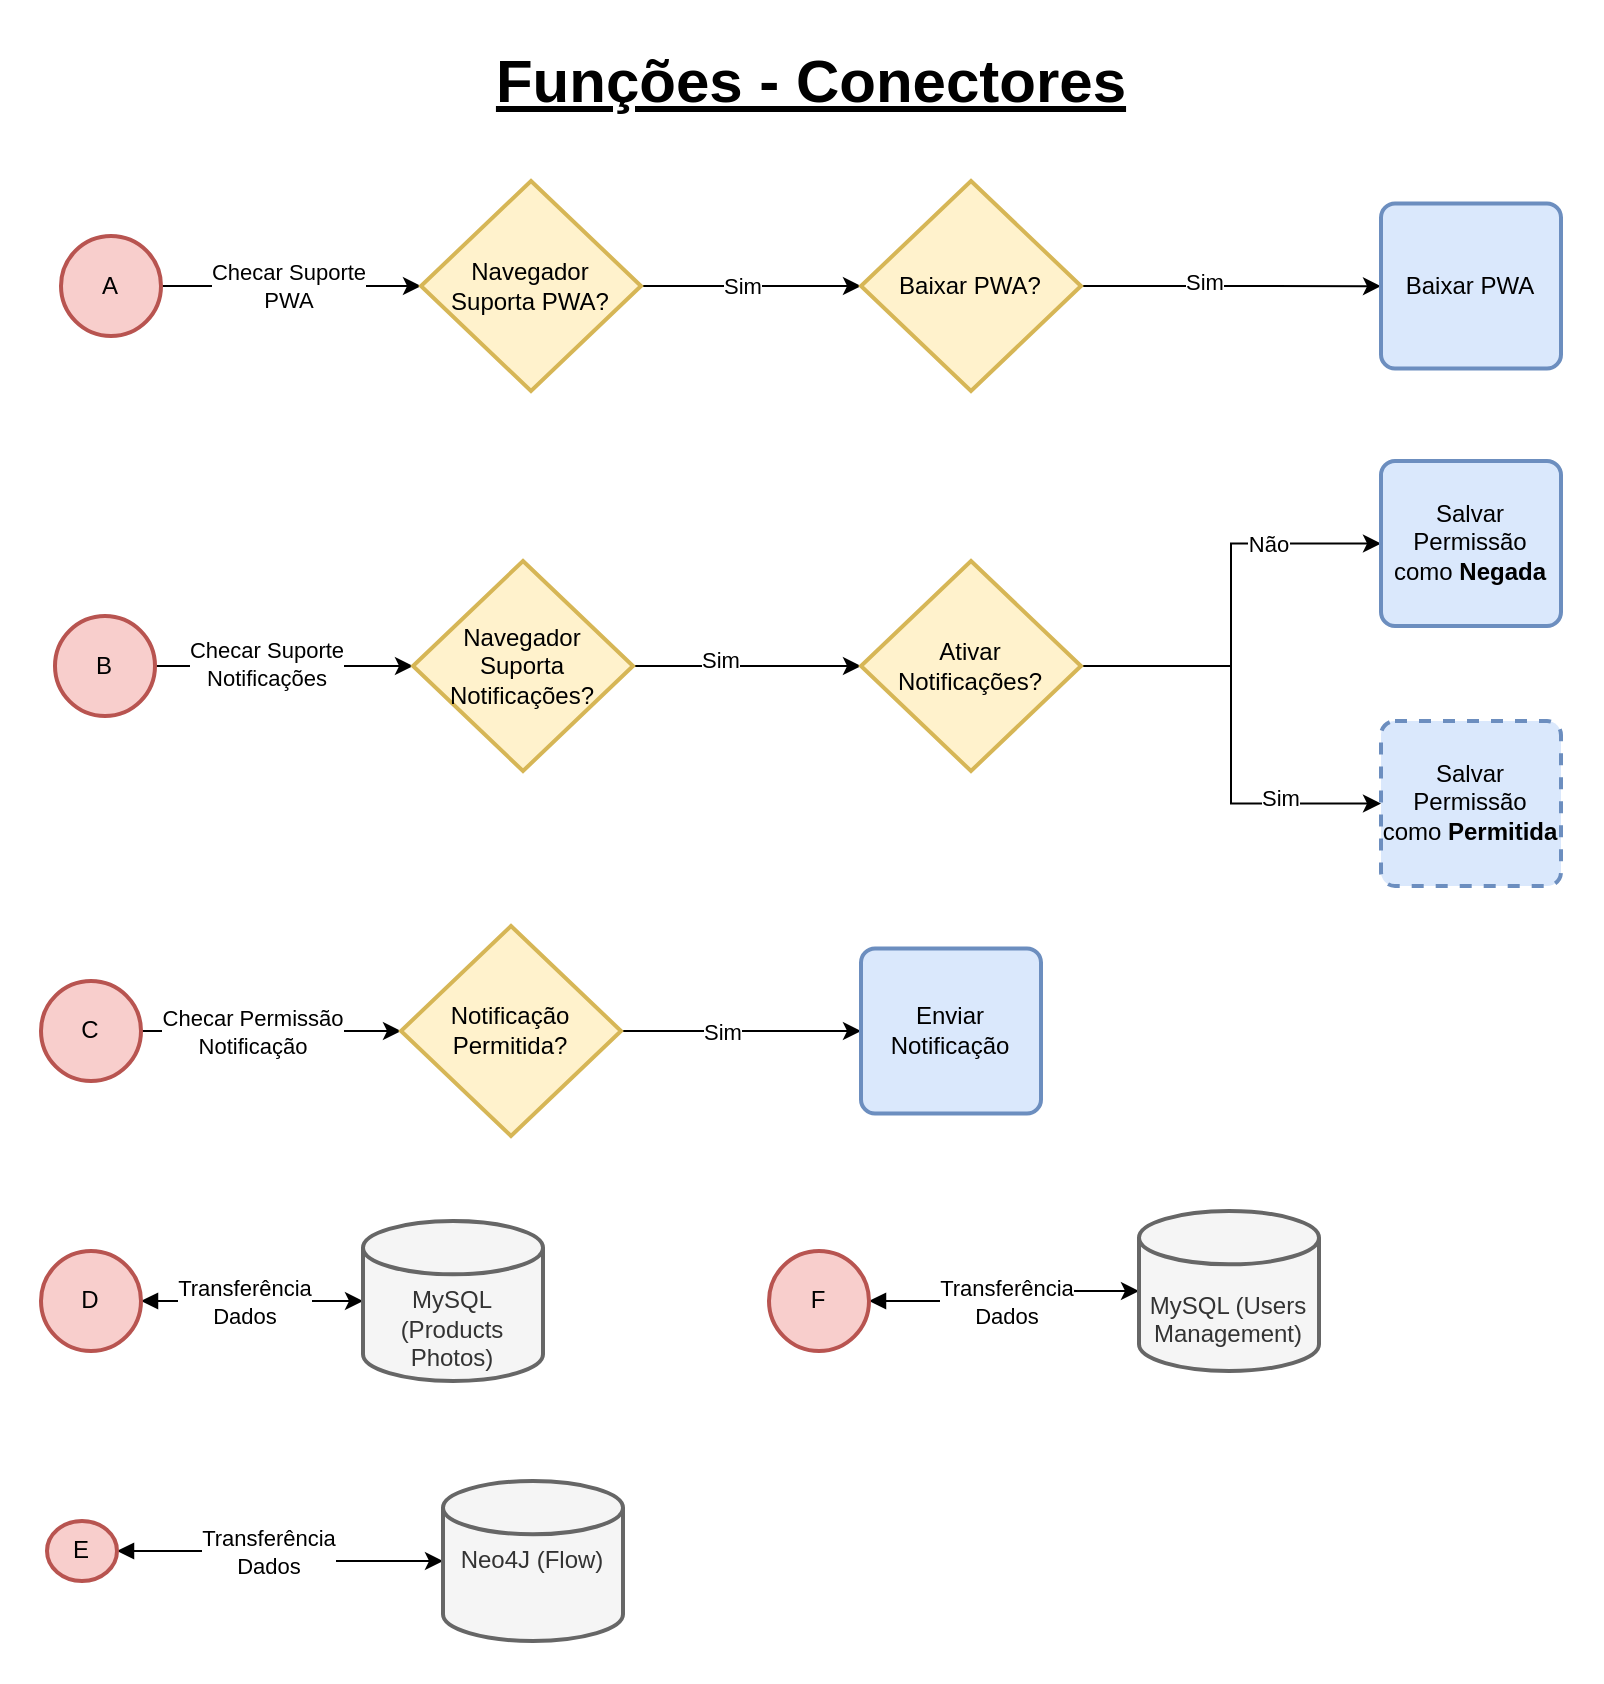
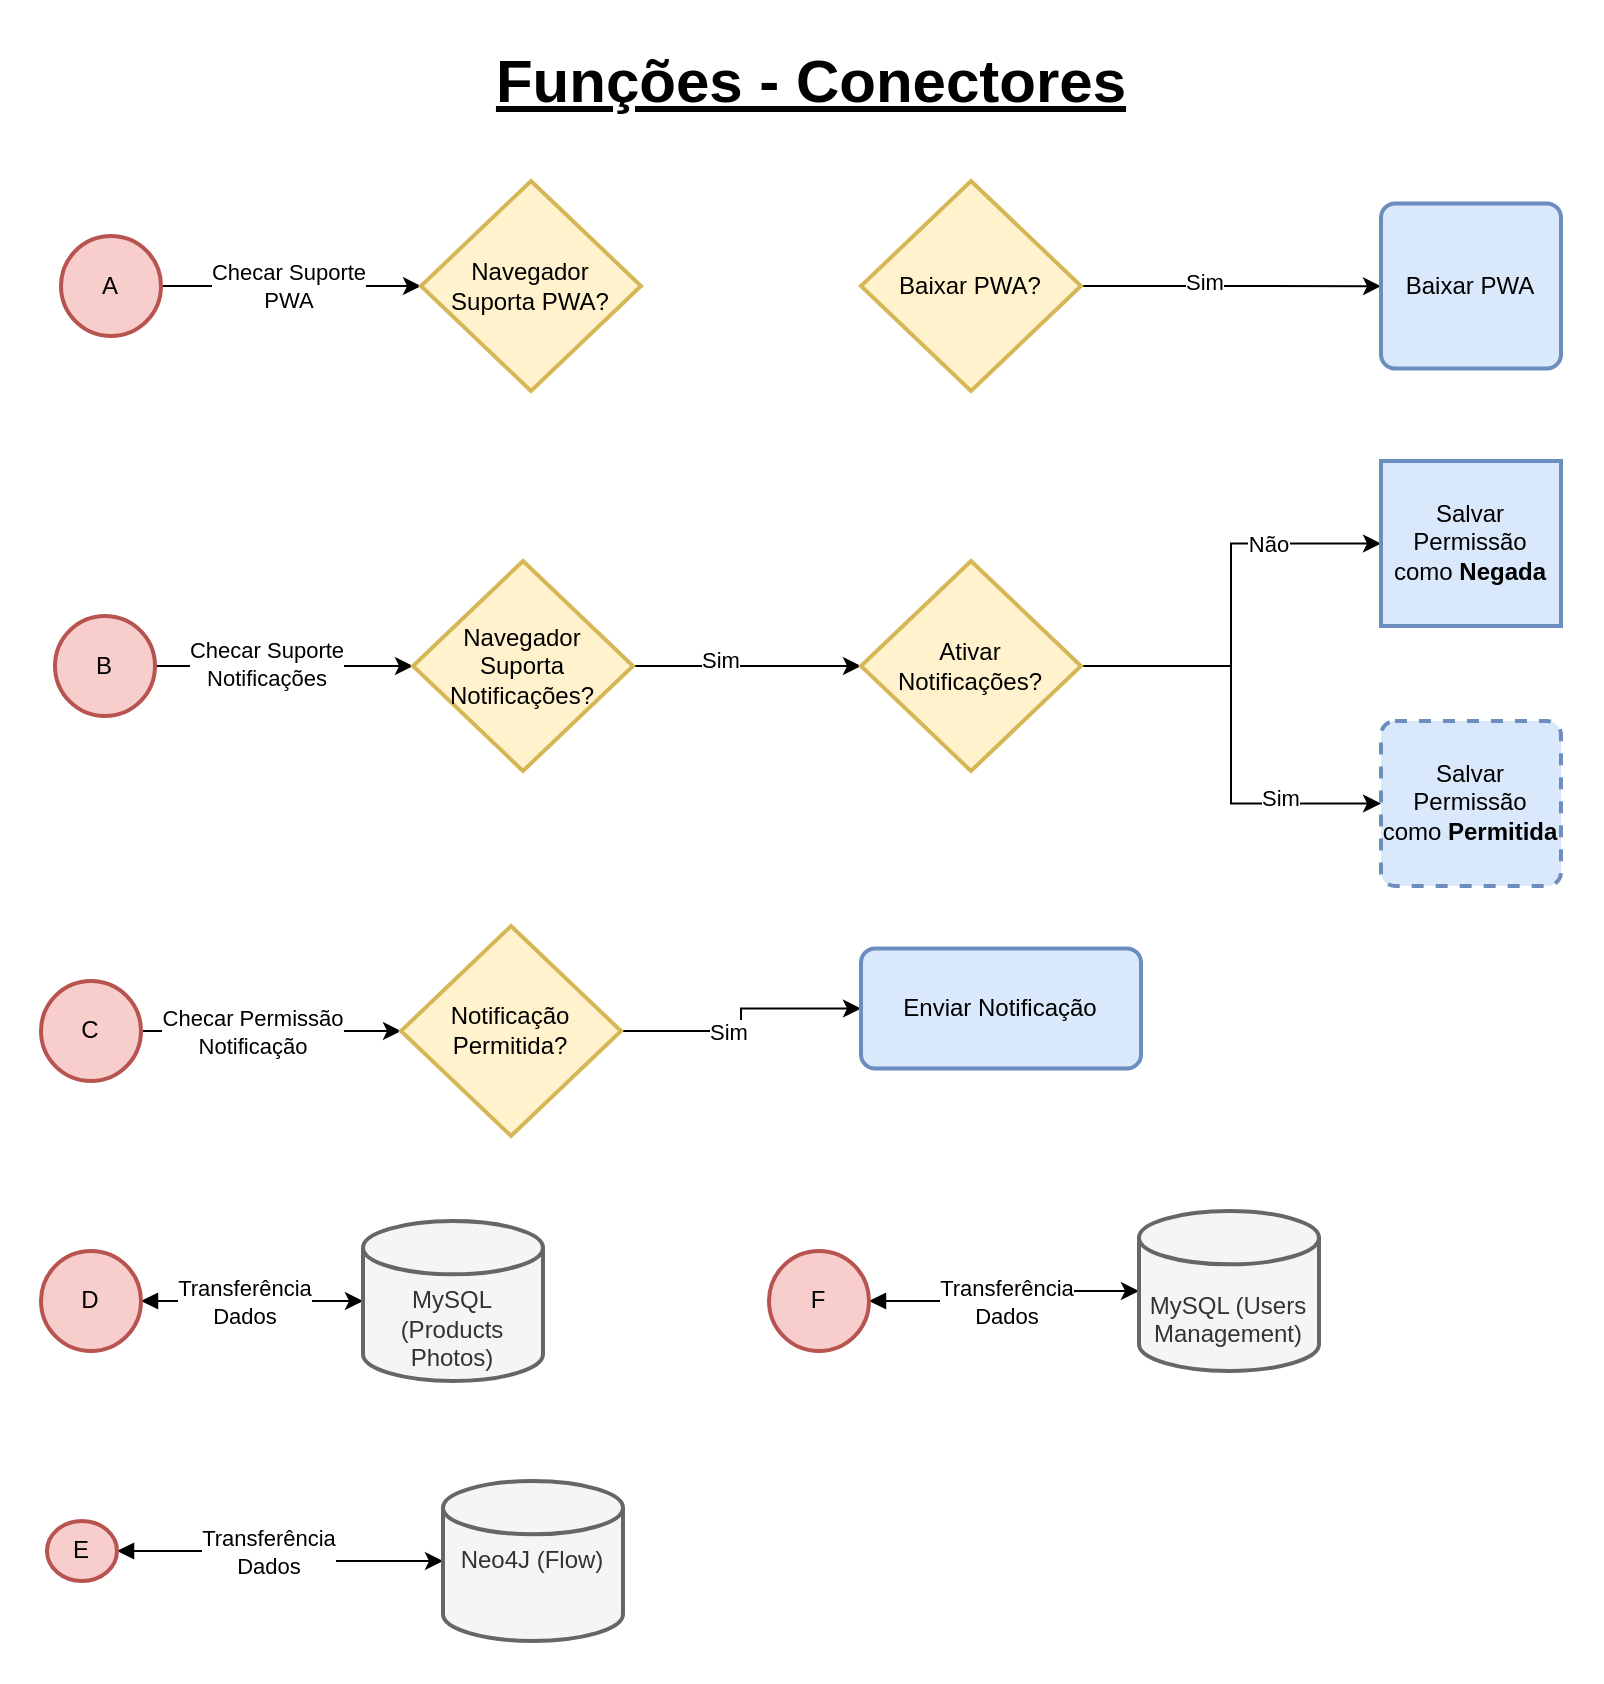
(744, 286) -> none
(1471, 544) -> (1471, 544)
(951, 1031) -> (1001, 1009)
